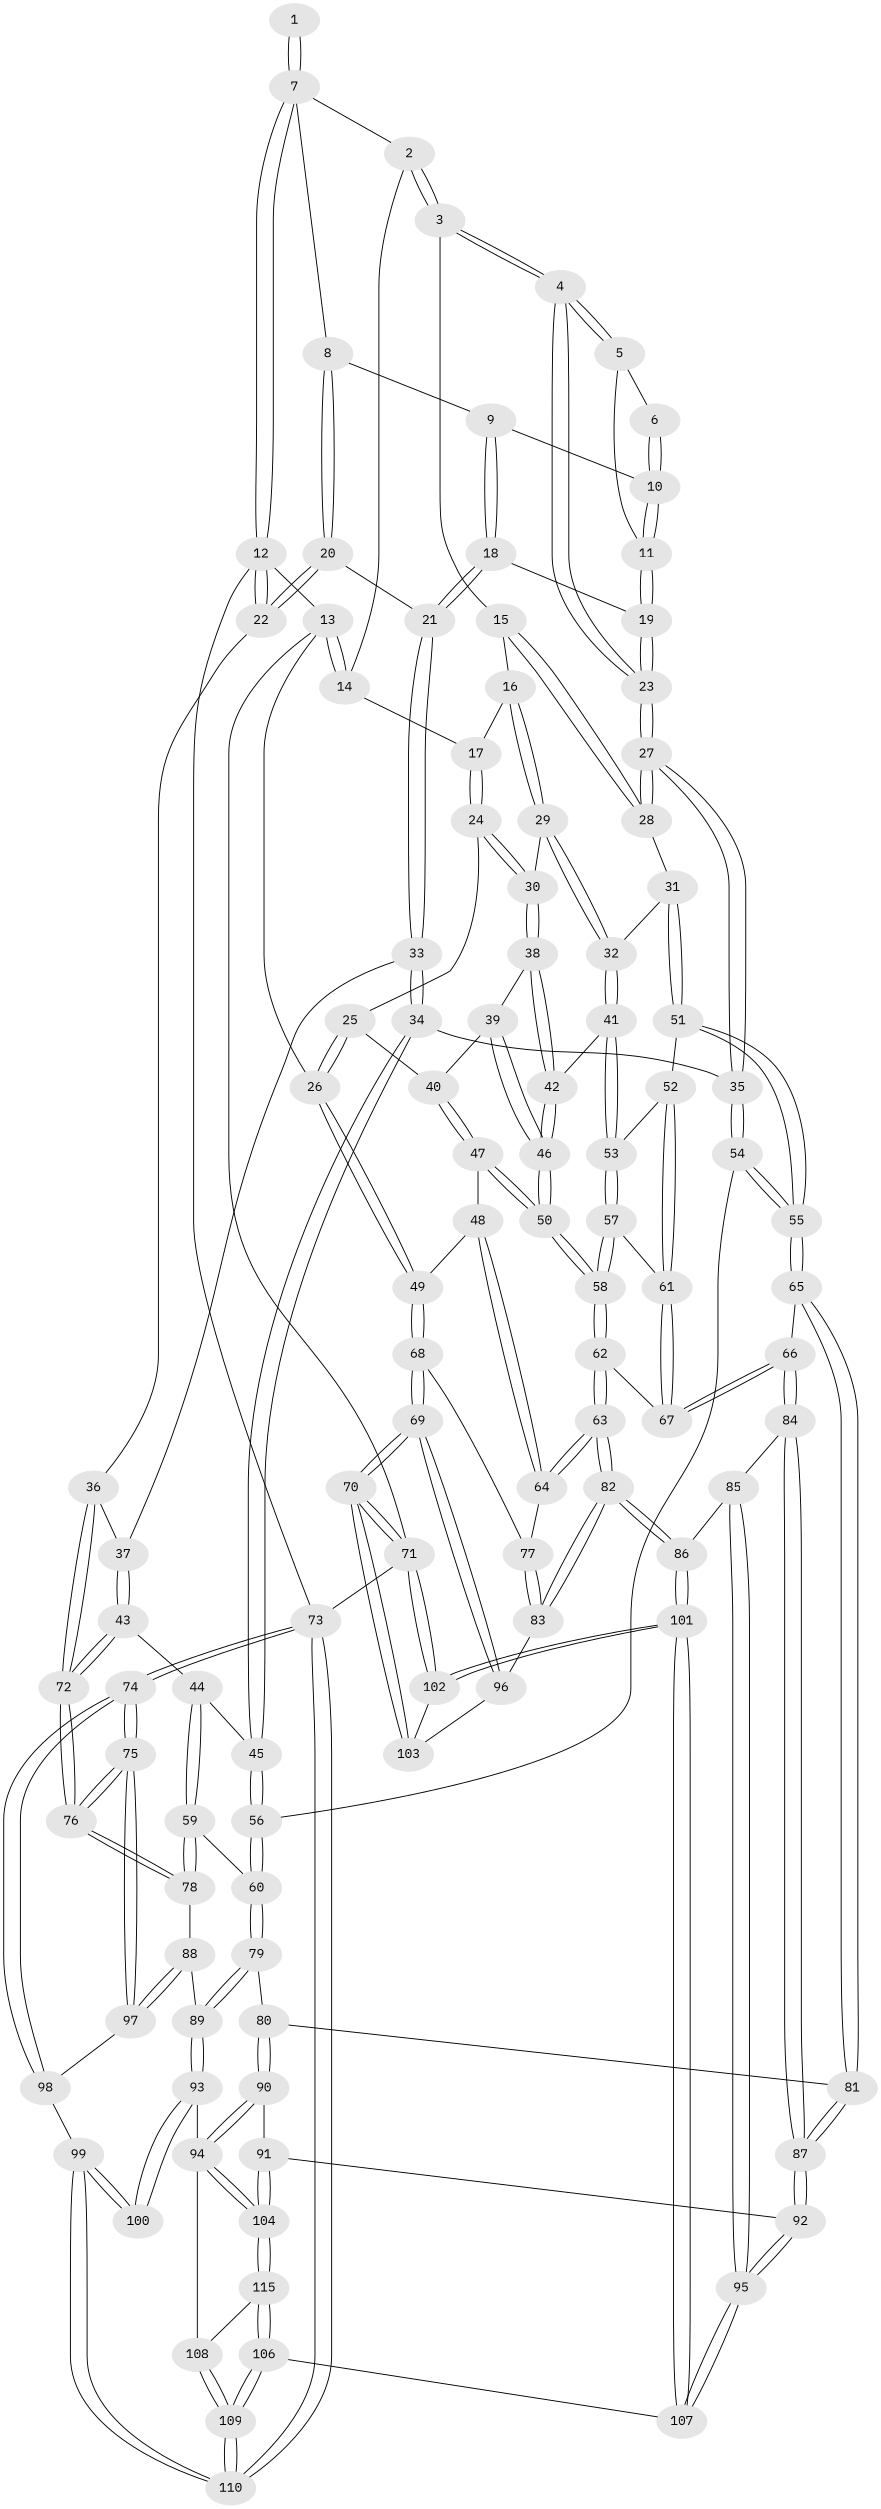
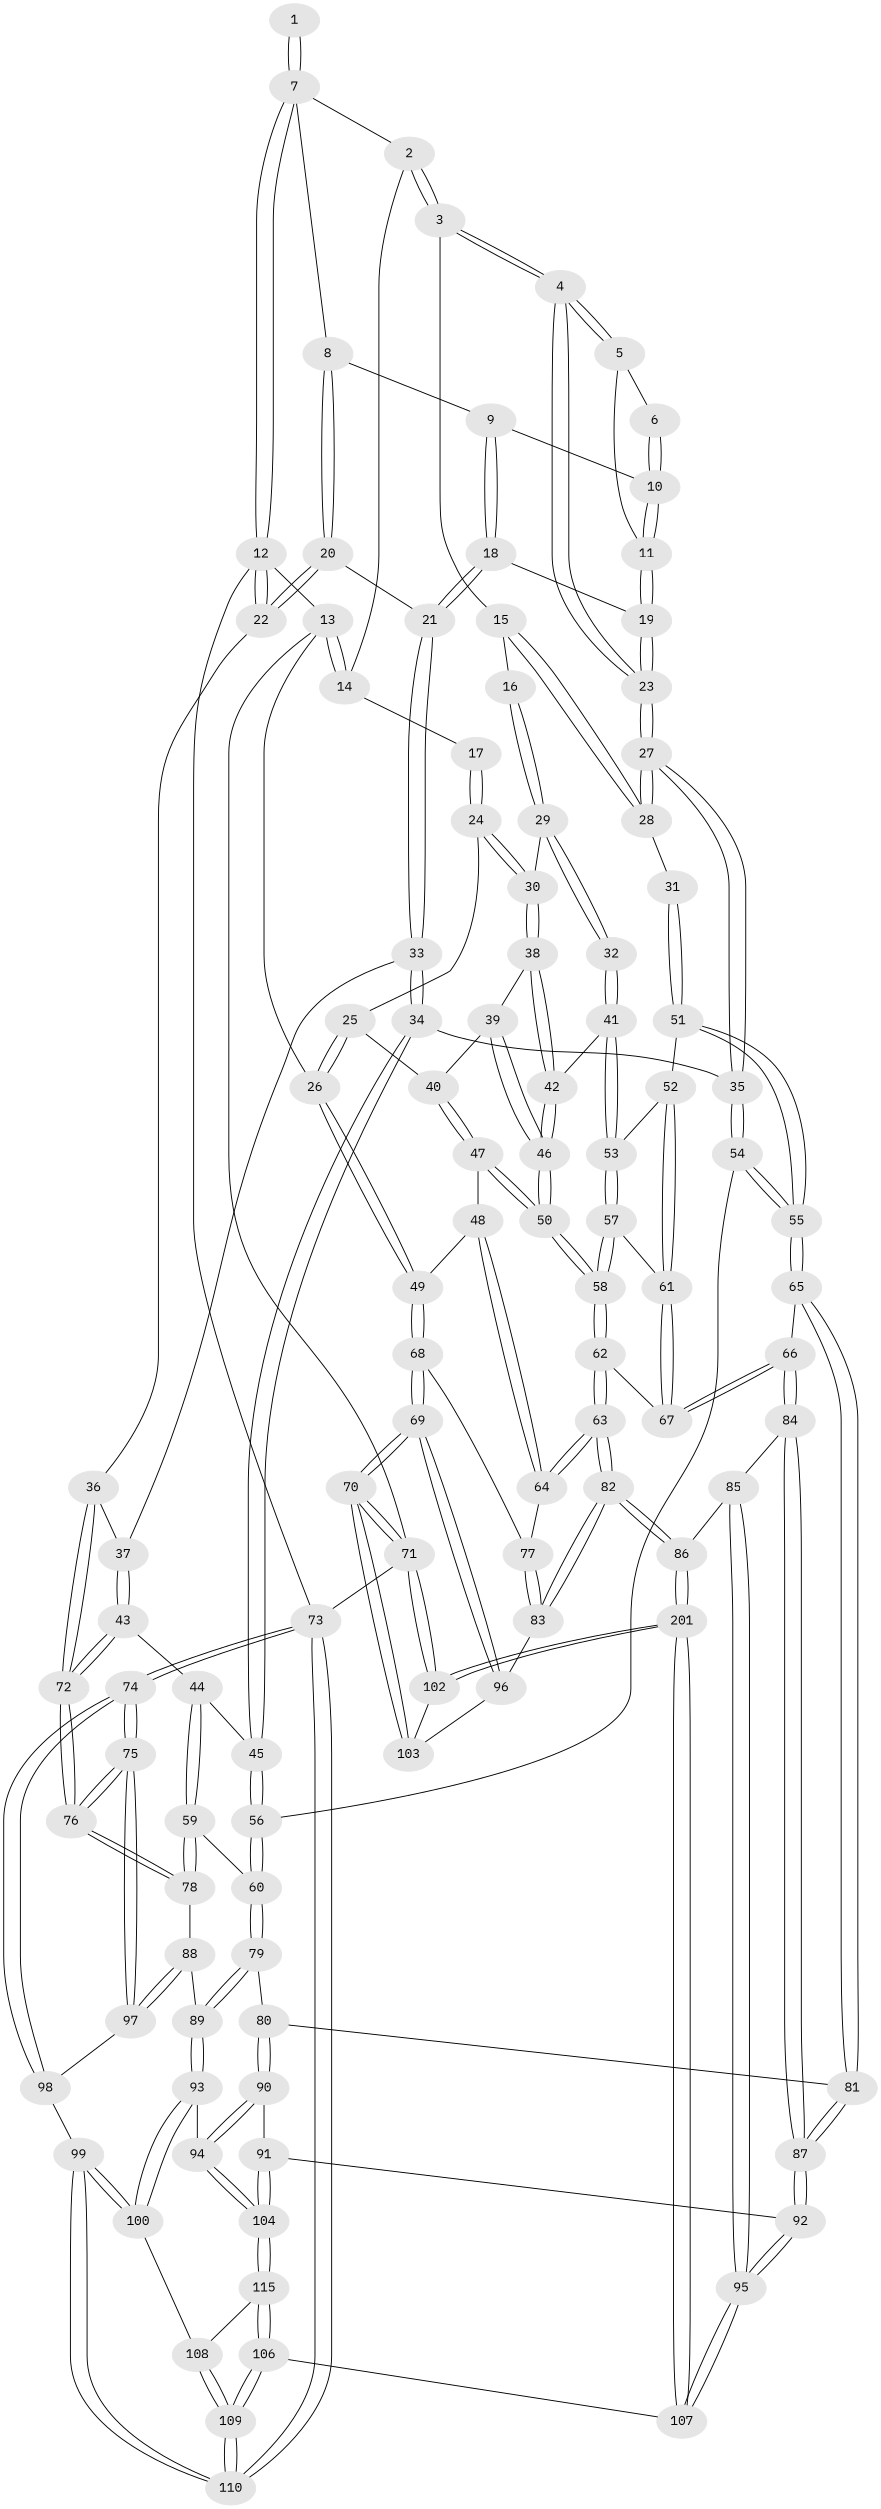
(493, 721) -> none
(642, 921) -> none
(682, 1621) -> (682, 1621)
(197, 2255) -> (168, 2288)
